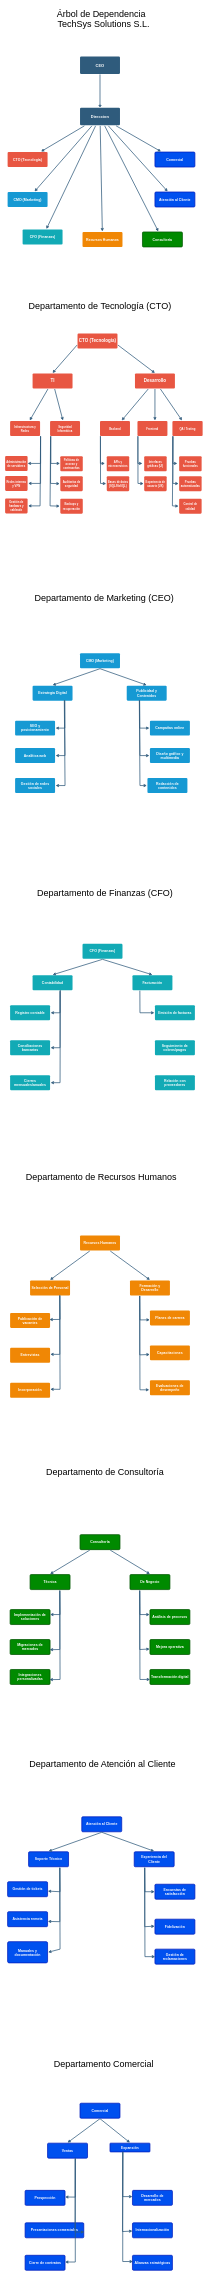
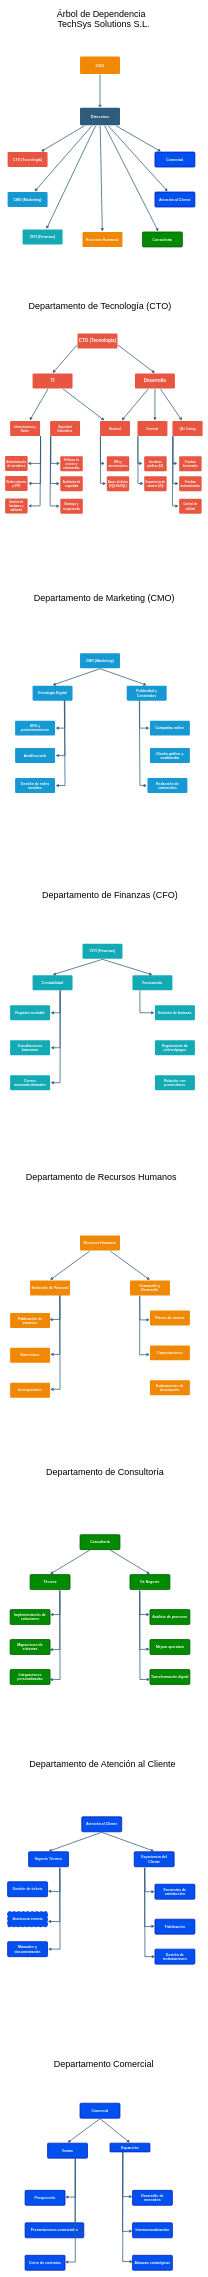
(100, 64) -> (100, 64)
(59, 403) -> (82, 403)
(104, 594) -> (104, 594)
(145, 755) -> none
(105, 890) -> (110, 893)
(140, 1360) -> none
(30, 1648) -> (30, 1648)
(28, 1920) -> (28, 1920)
(28, 1953) -> (28, 1950)
